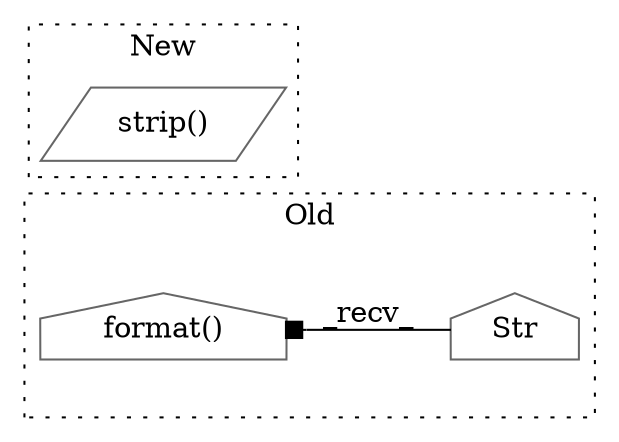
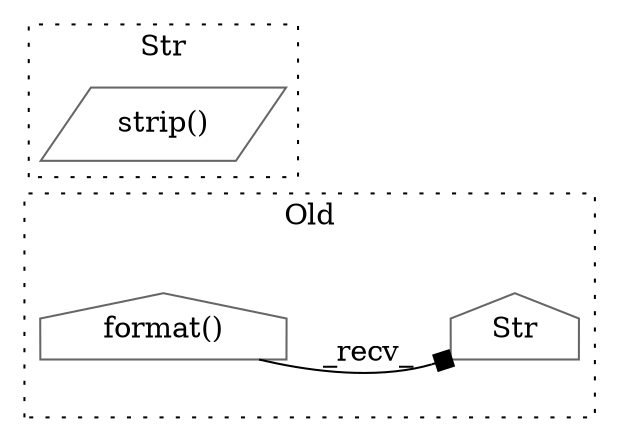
(163, 48) -> (163, 48)
(379, 330) -> (345, 372)
